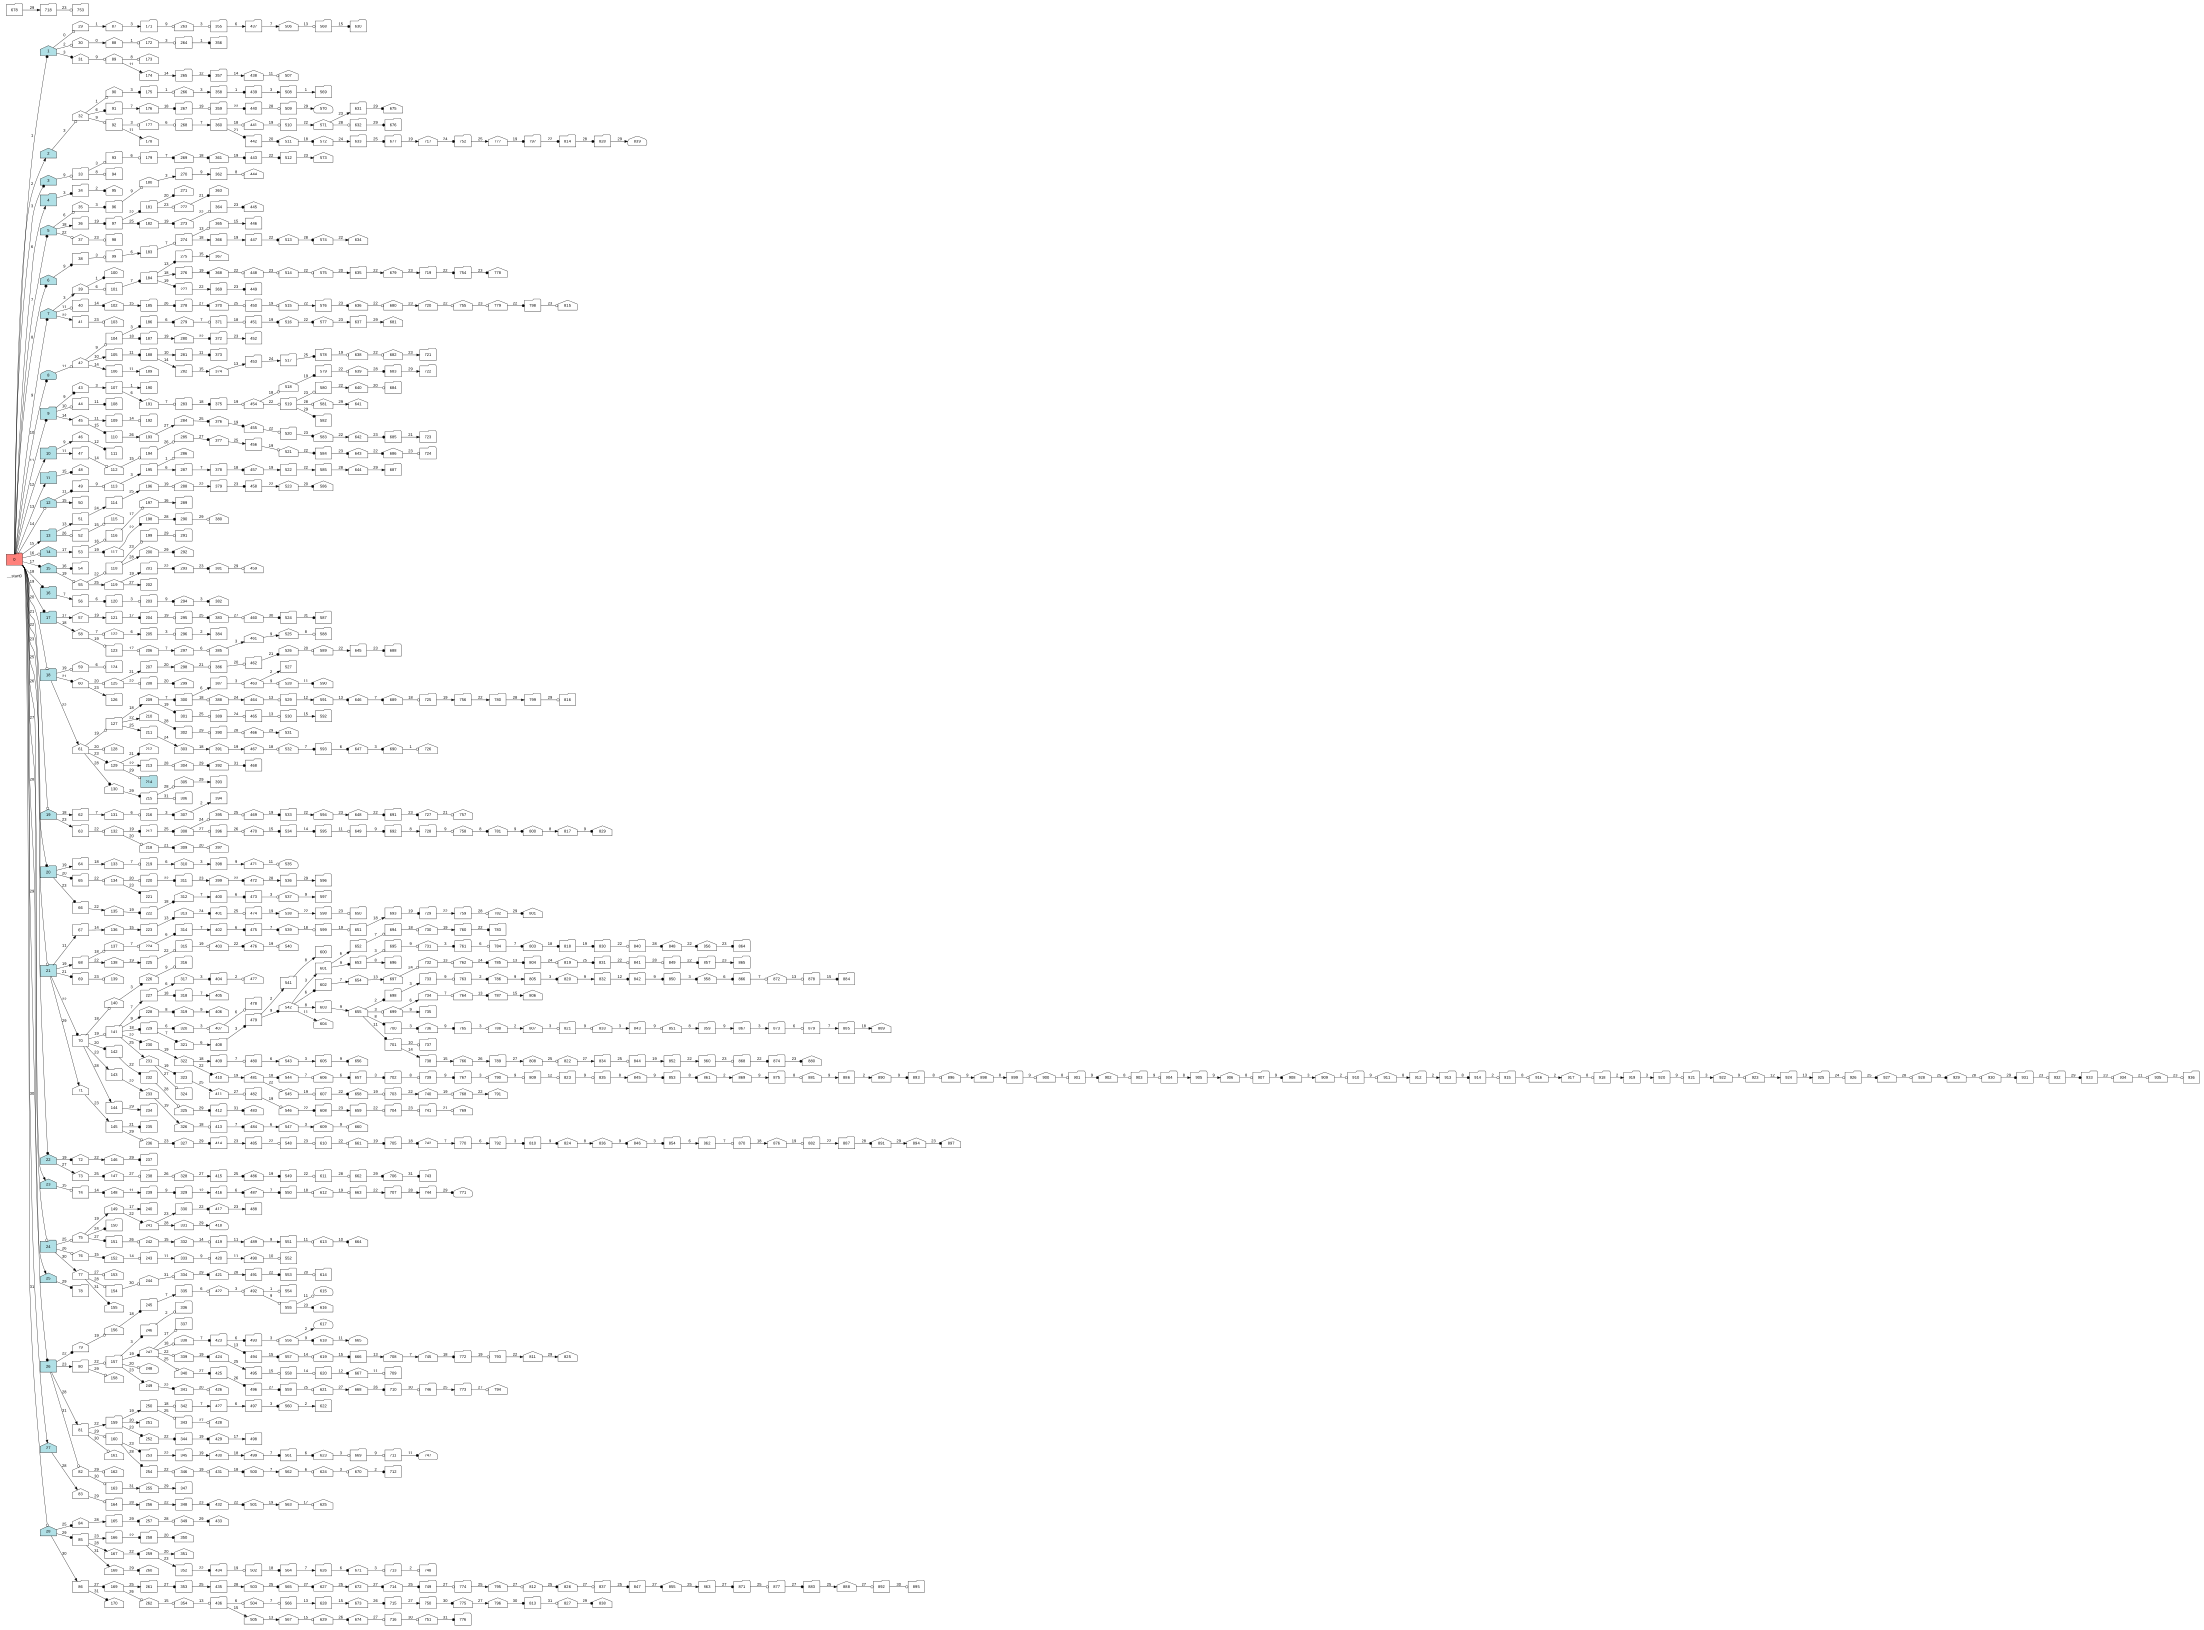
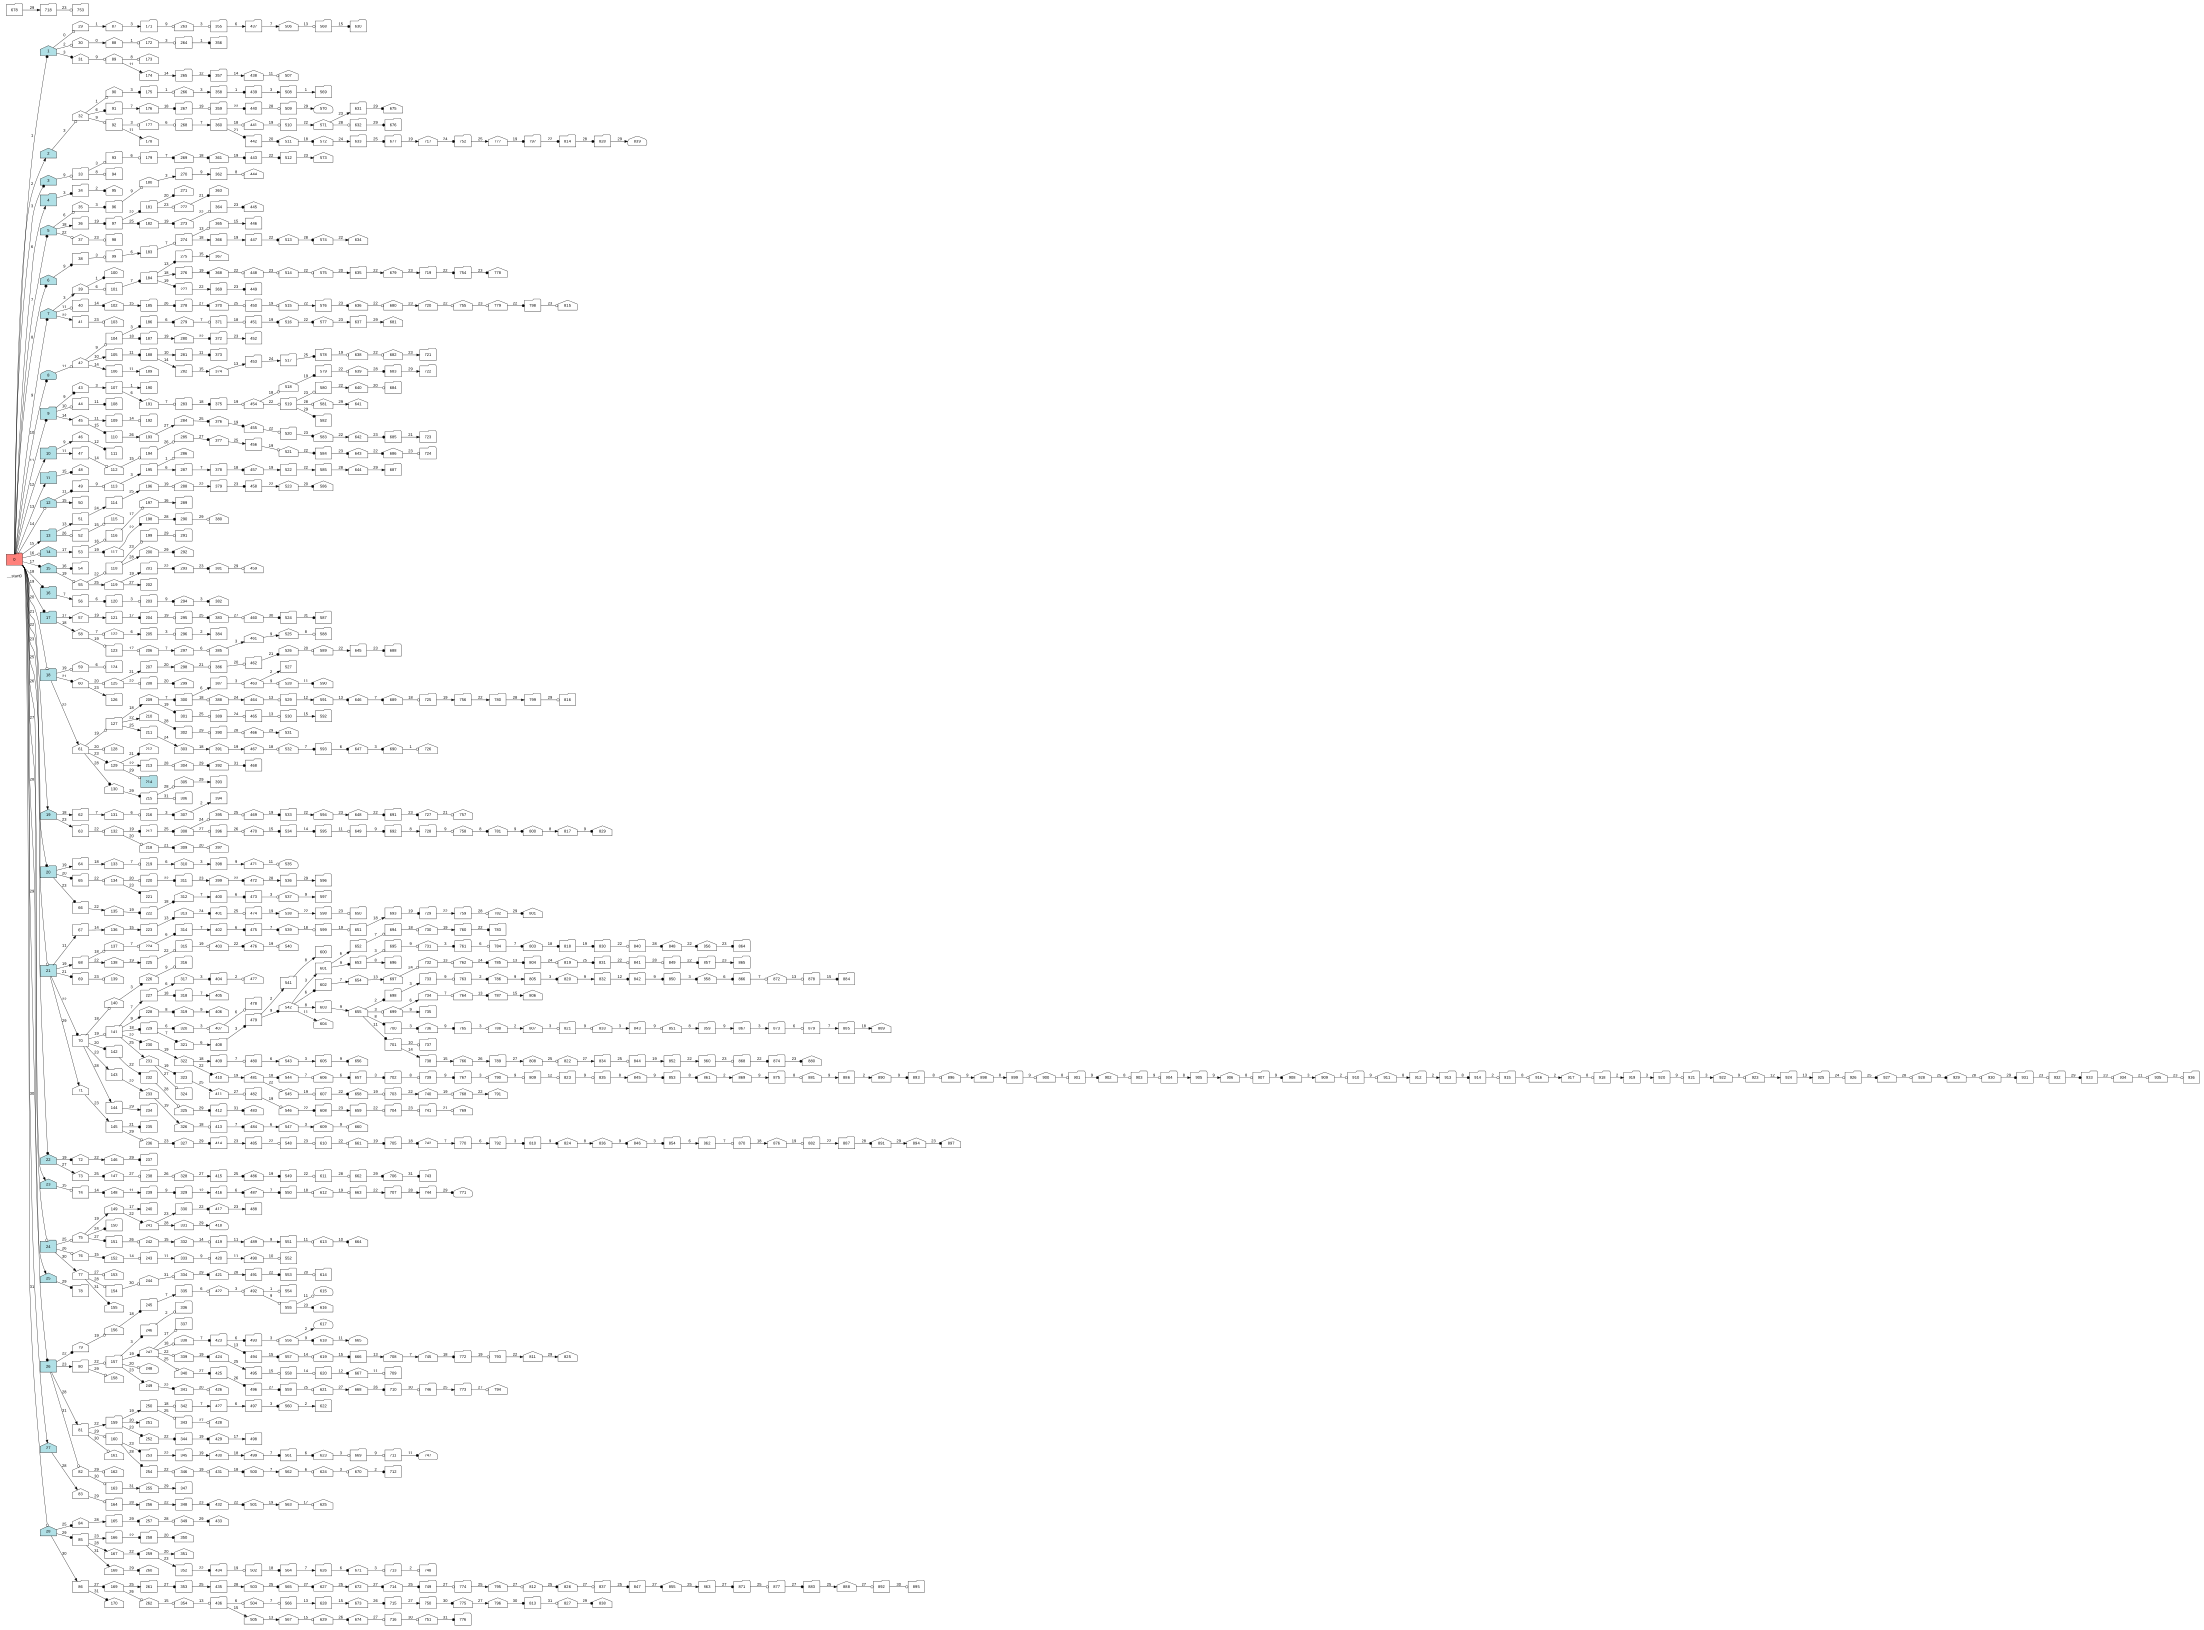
(40, 691) -> (40, 691)
